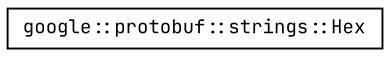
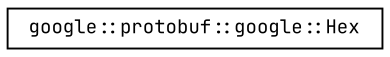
(195, 29) -> (195, 29)
